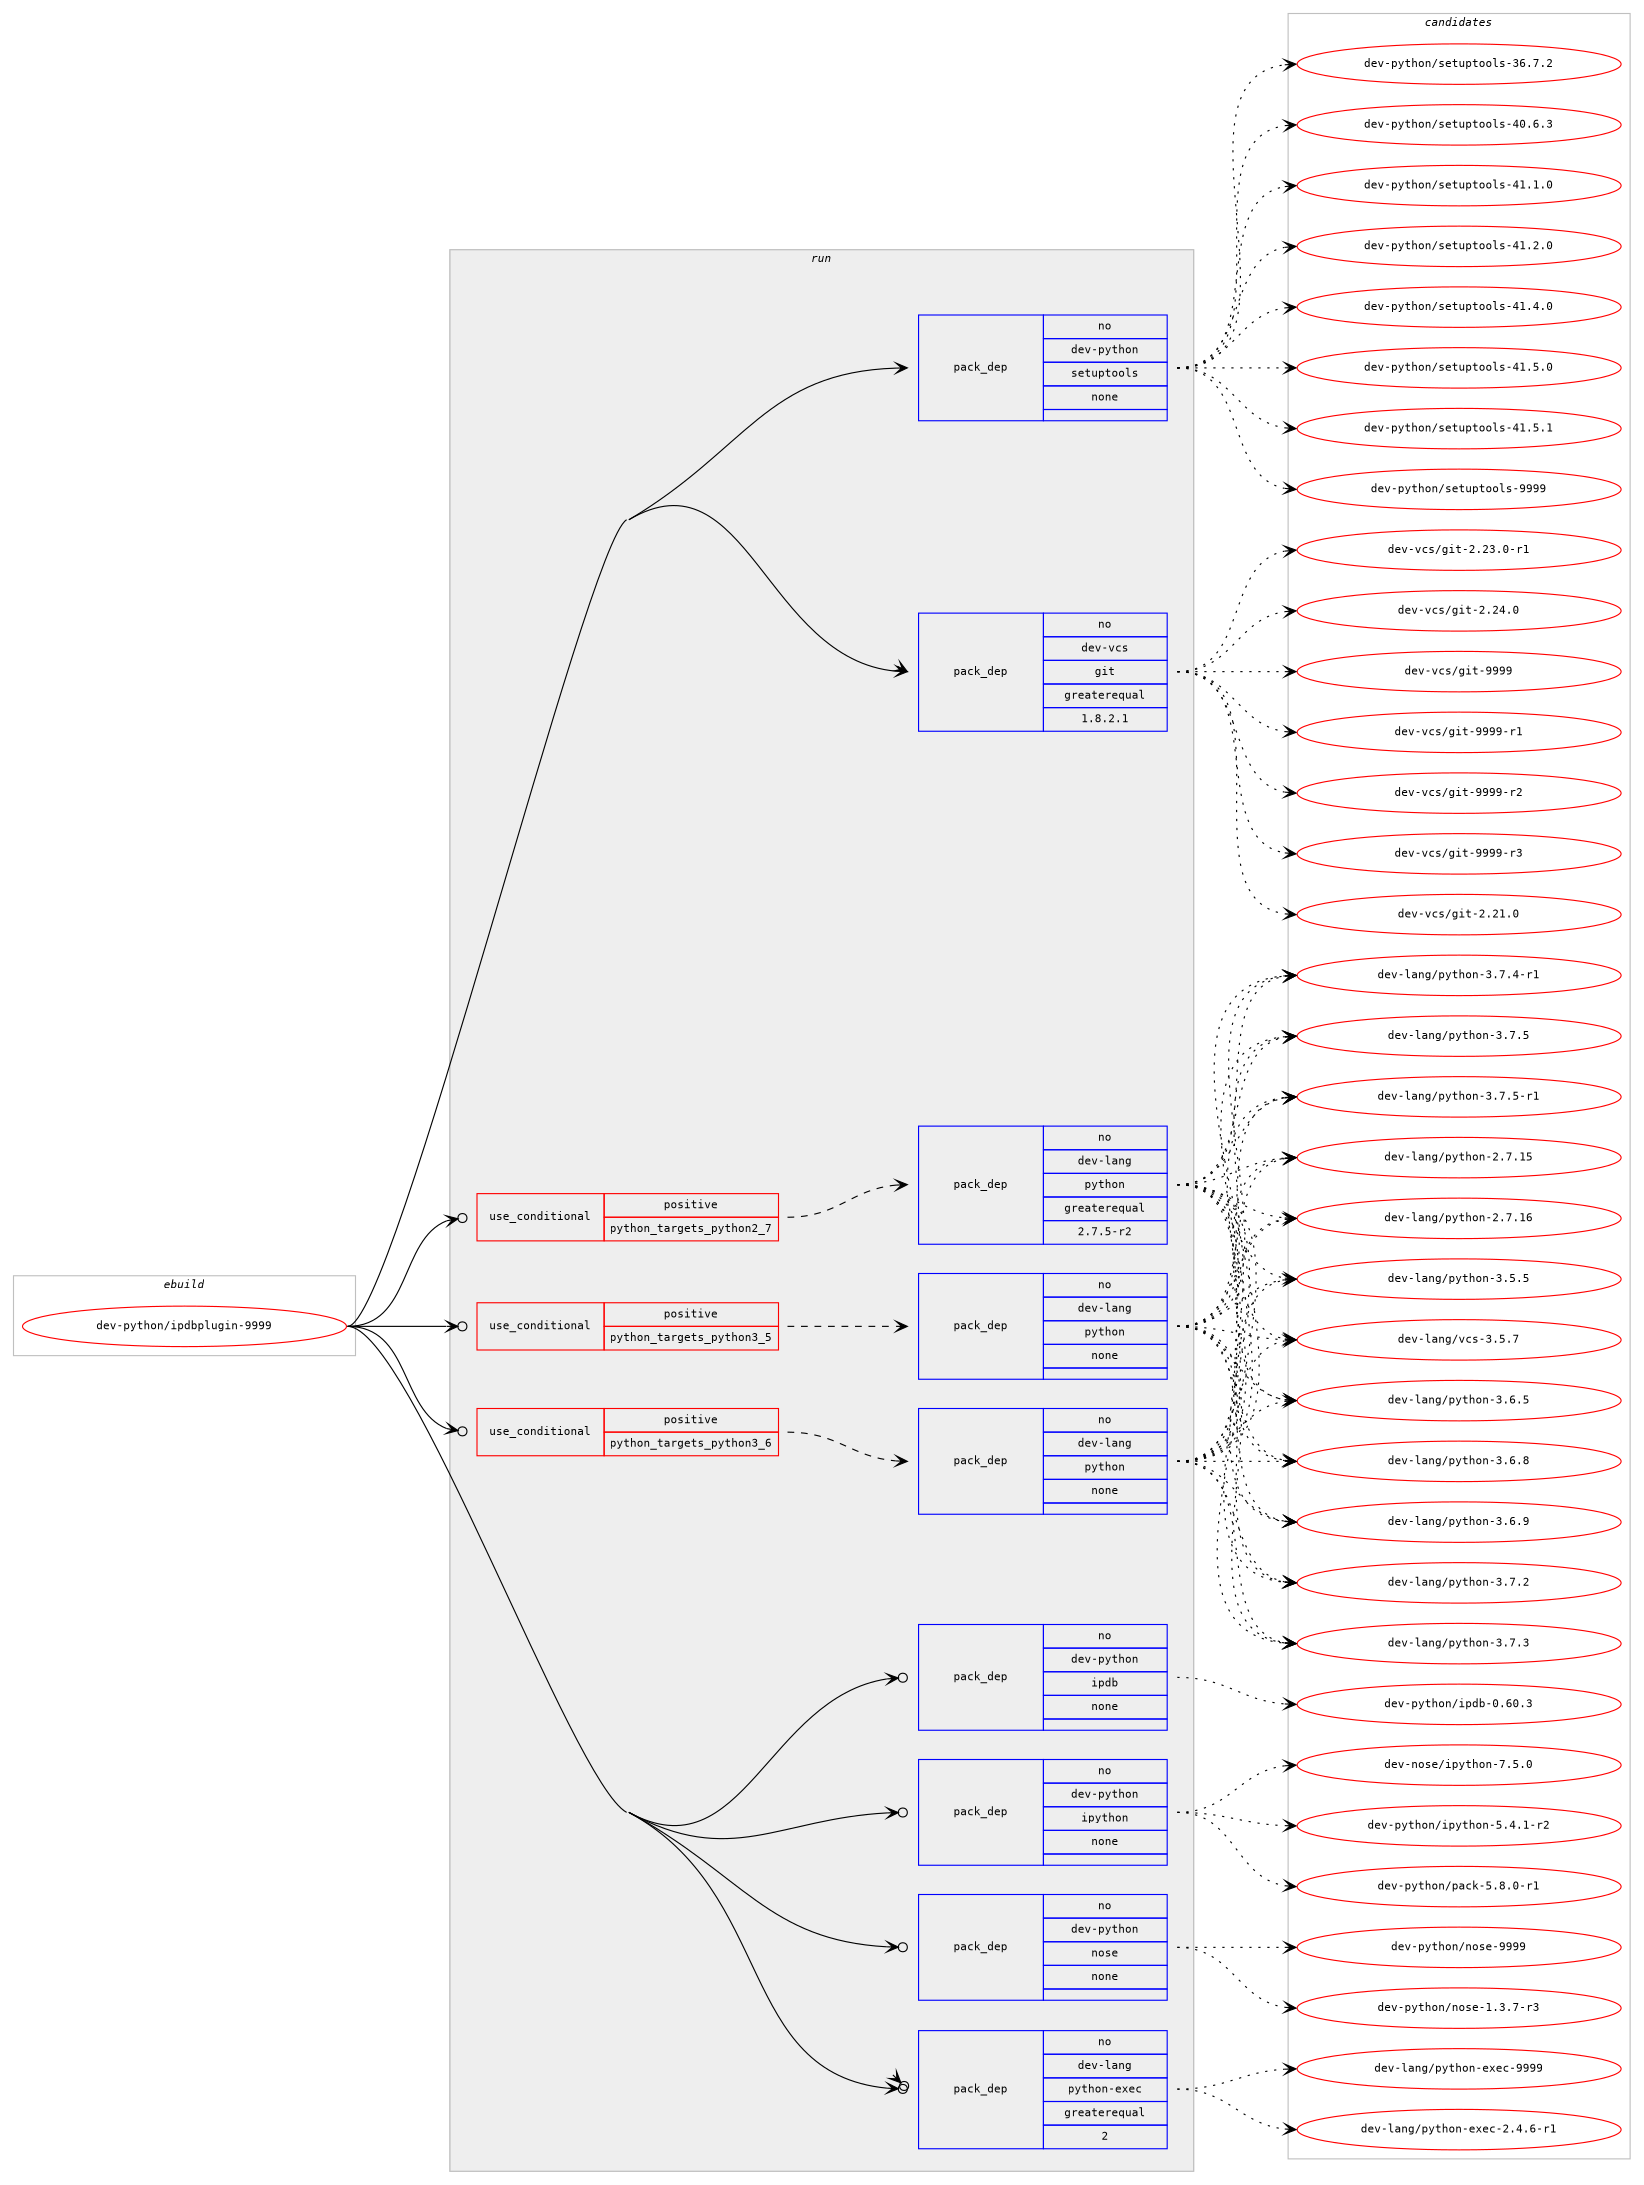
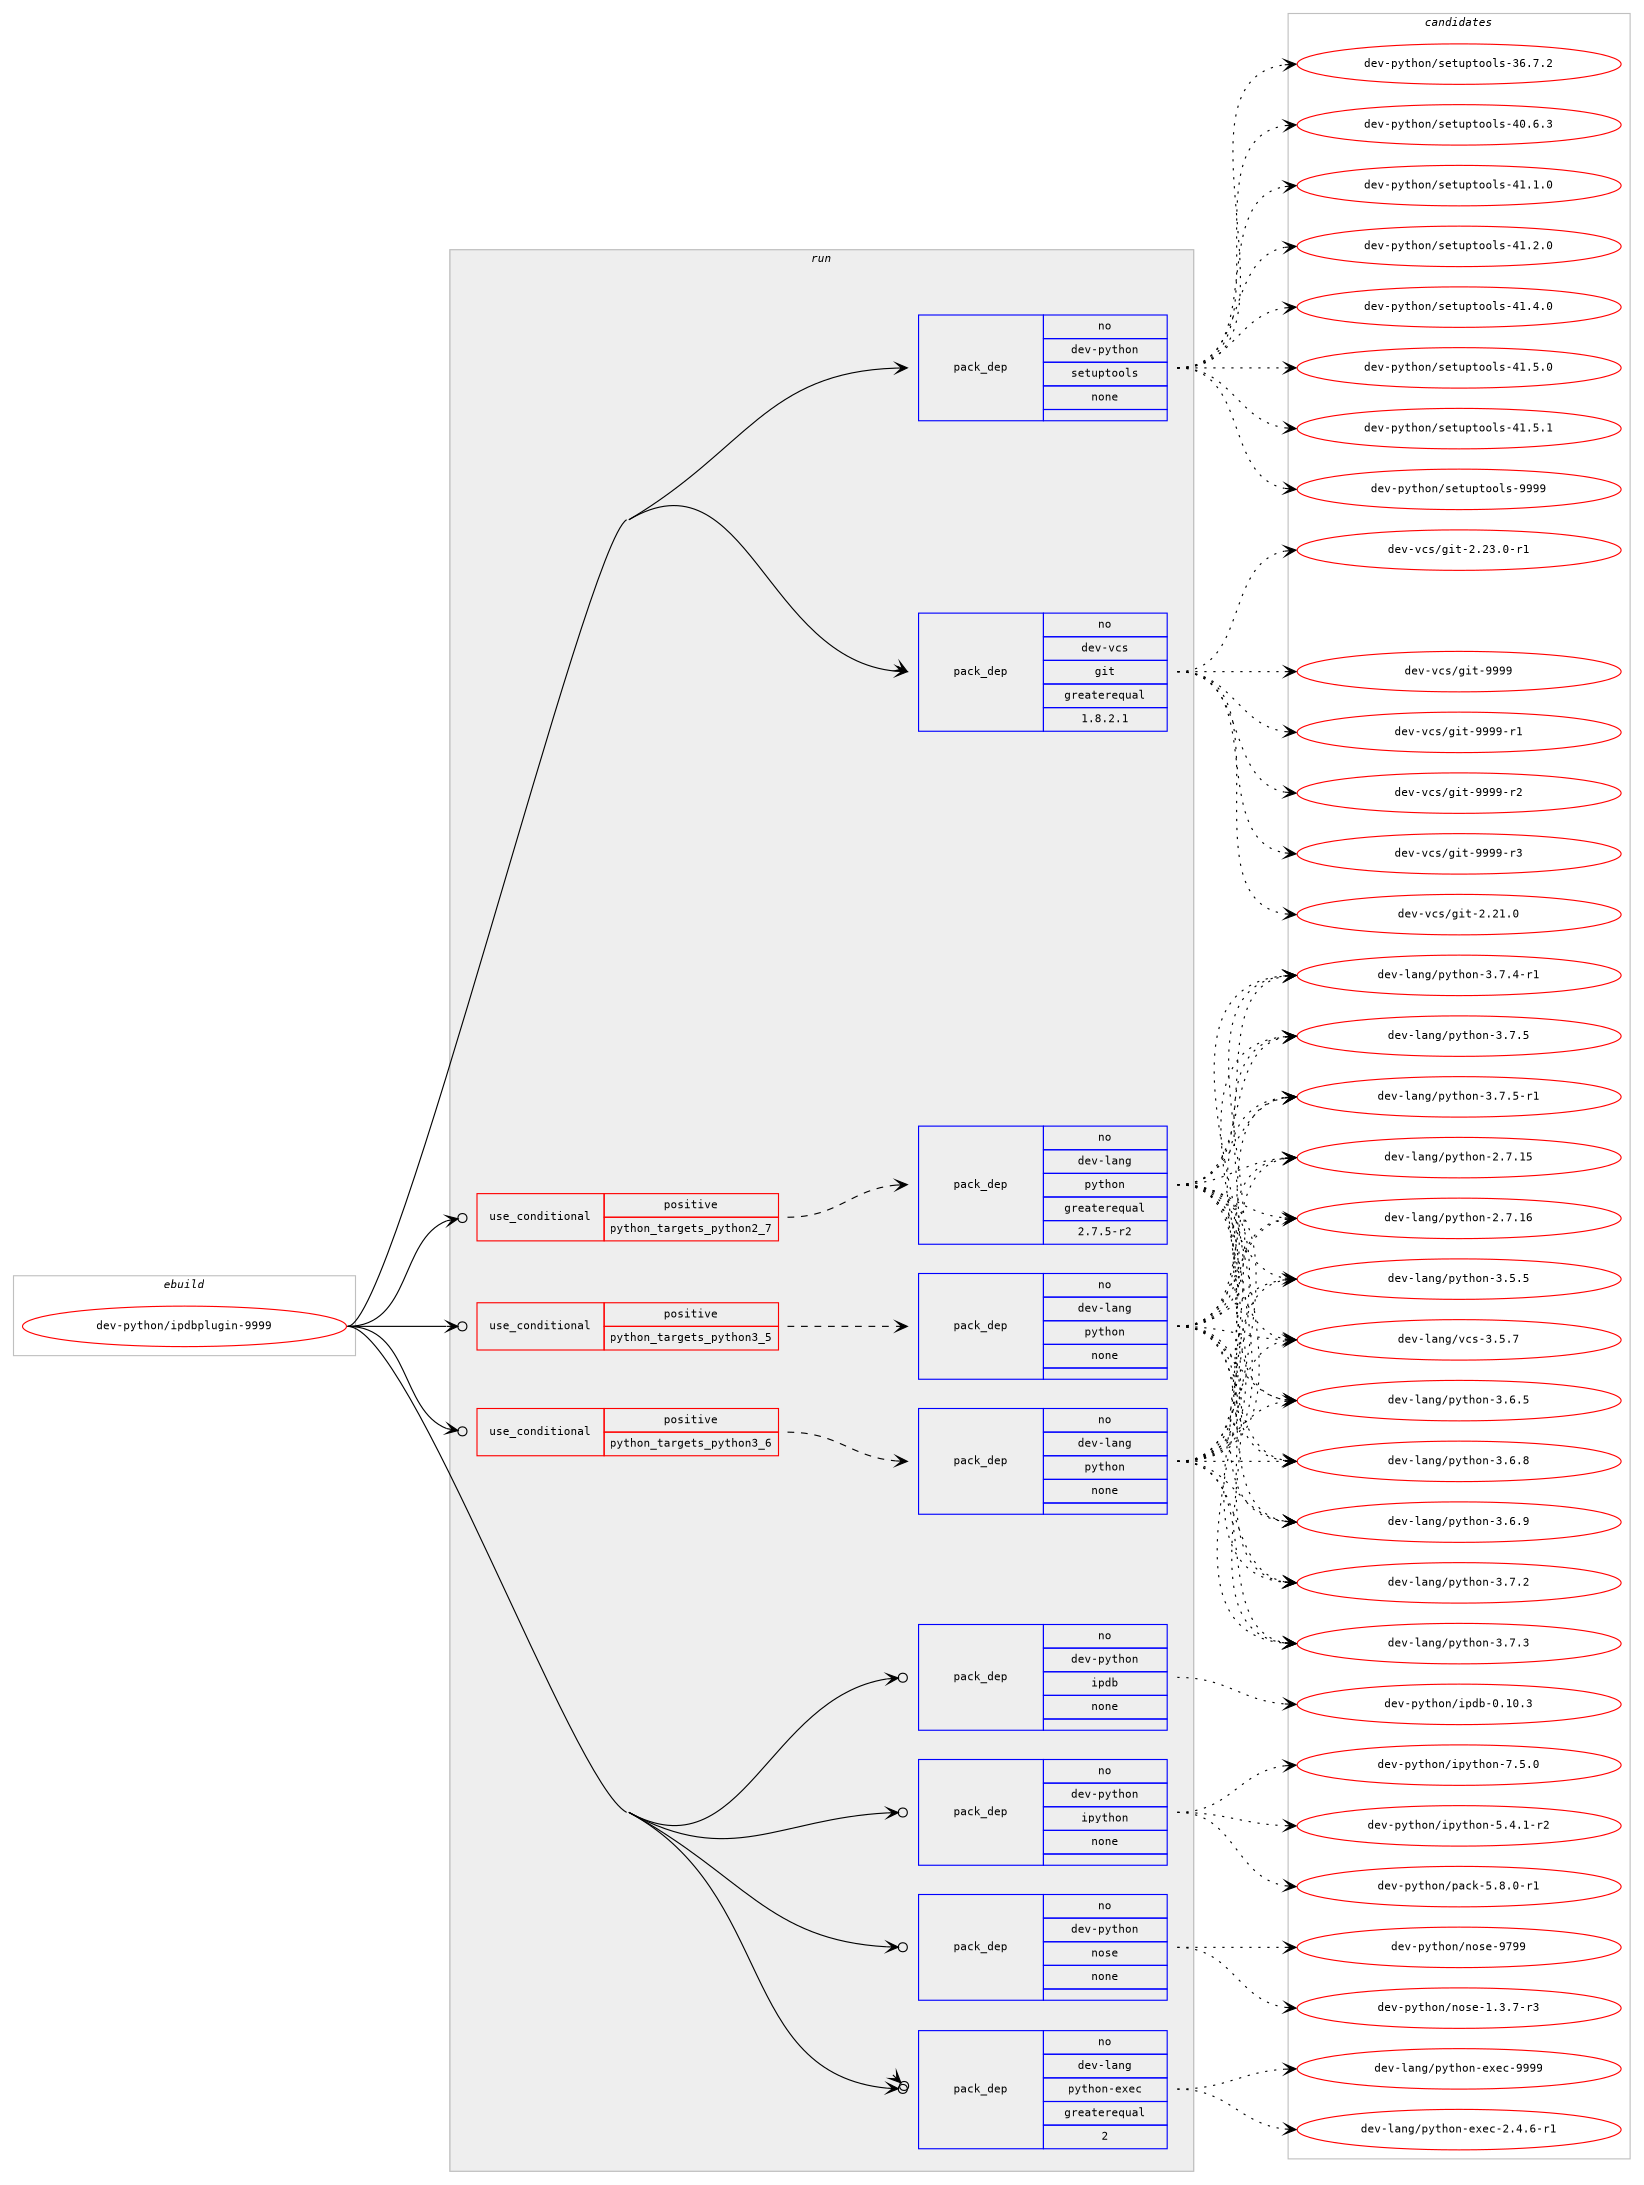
(1459, 611) -> none
(1459, 1704) -> (1459, 1704)
(1459, 1765) -> (1459, 1765)
(1459, 1947) -> (1459, 1947)
